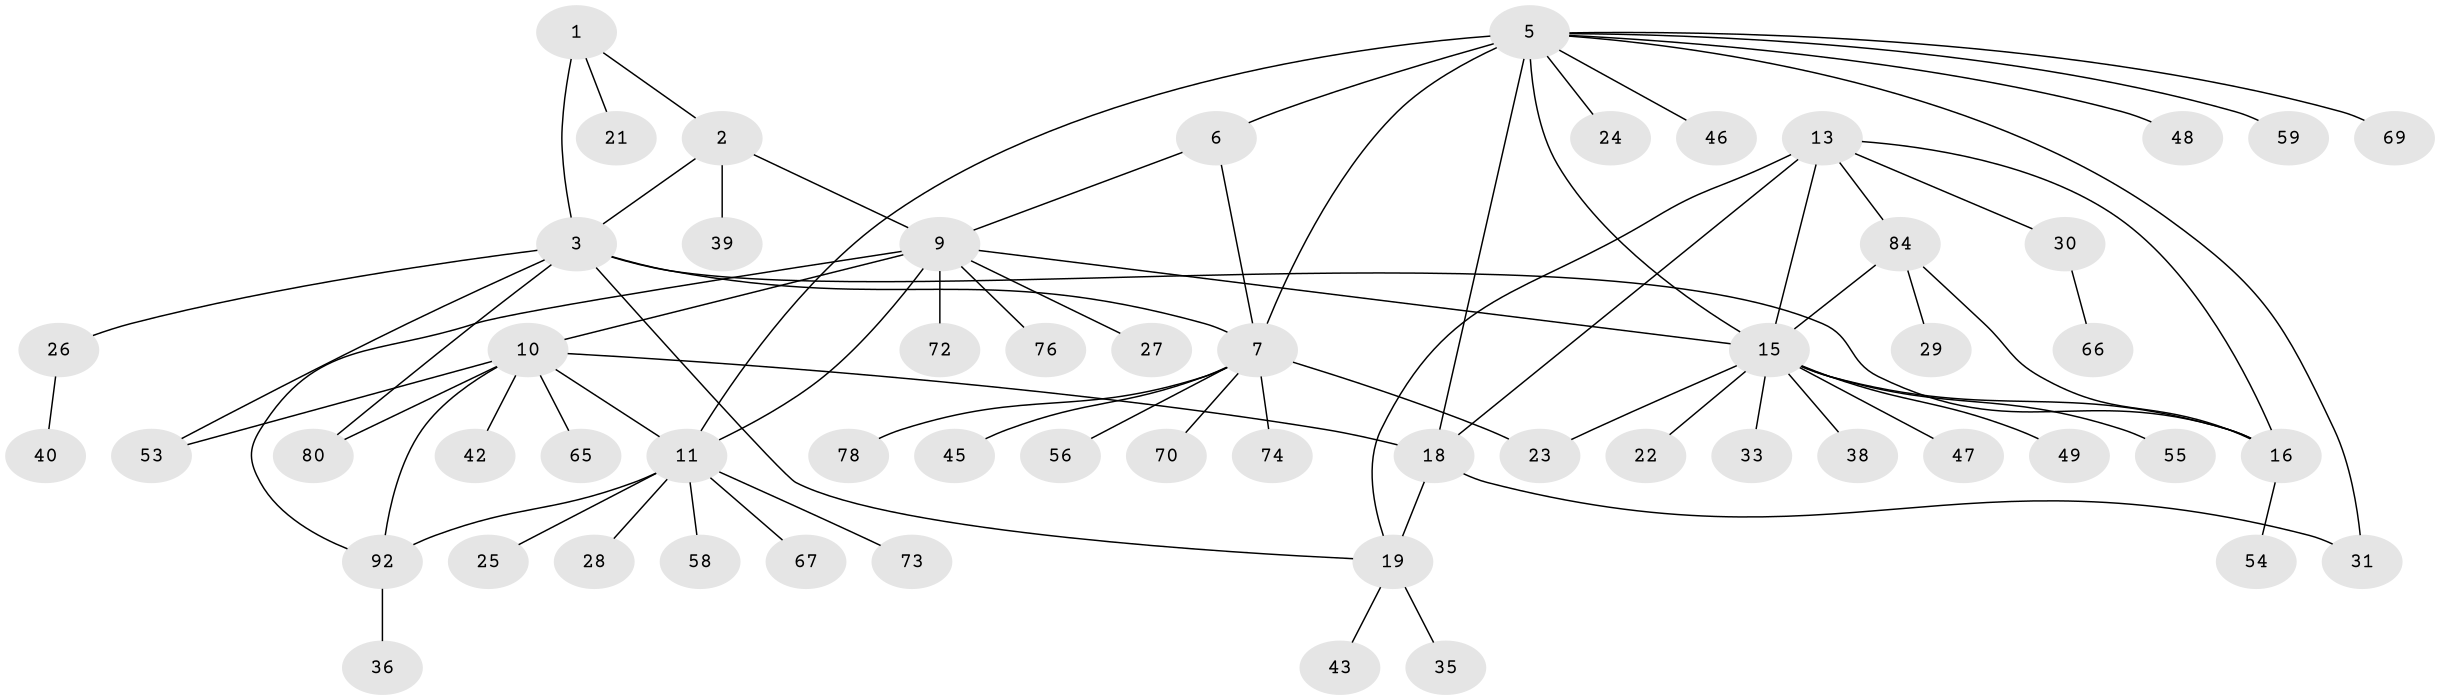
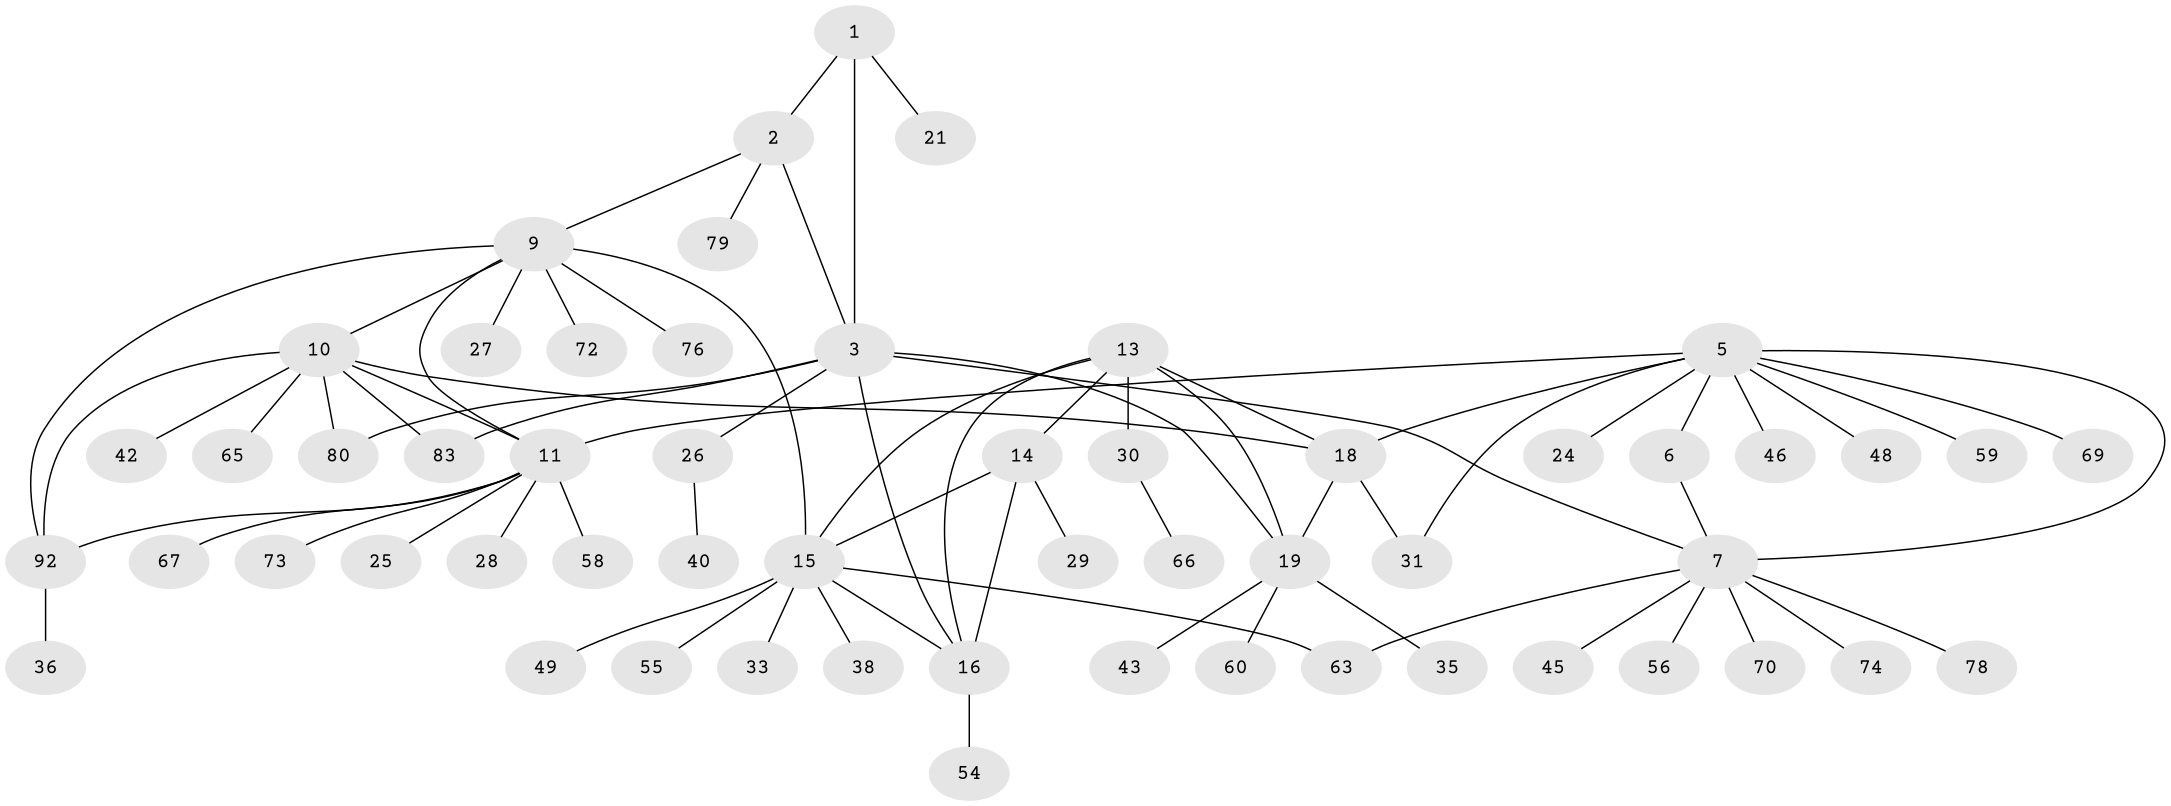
(1078, 191) -> none
(1600, 220) -> none
(722, 244) -> (718, 244)
(1900, 244) -> (1022, 456)
(151, 456) -> (444, 456)
(1540, 456) -> (1341, 668)
(1646, 456) -> none
(1964, 456) -> none
none -> (1236, 668)
